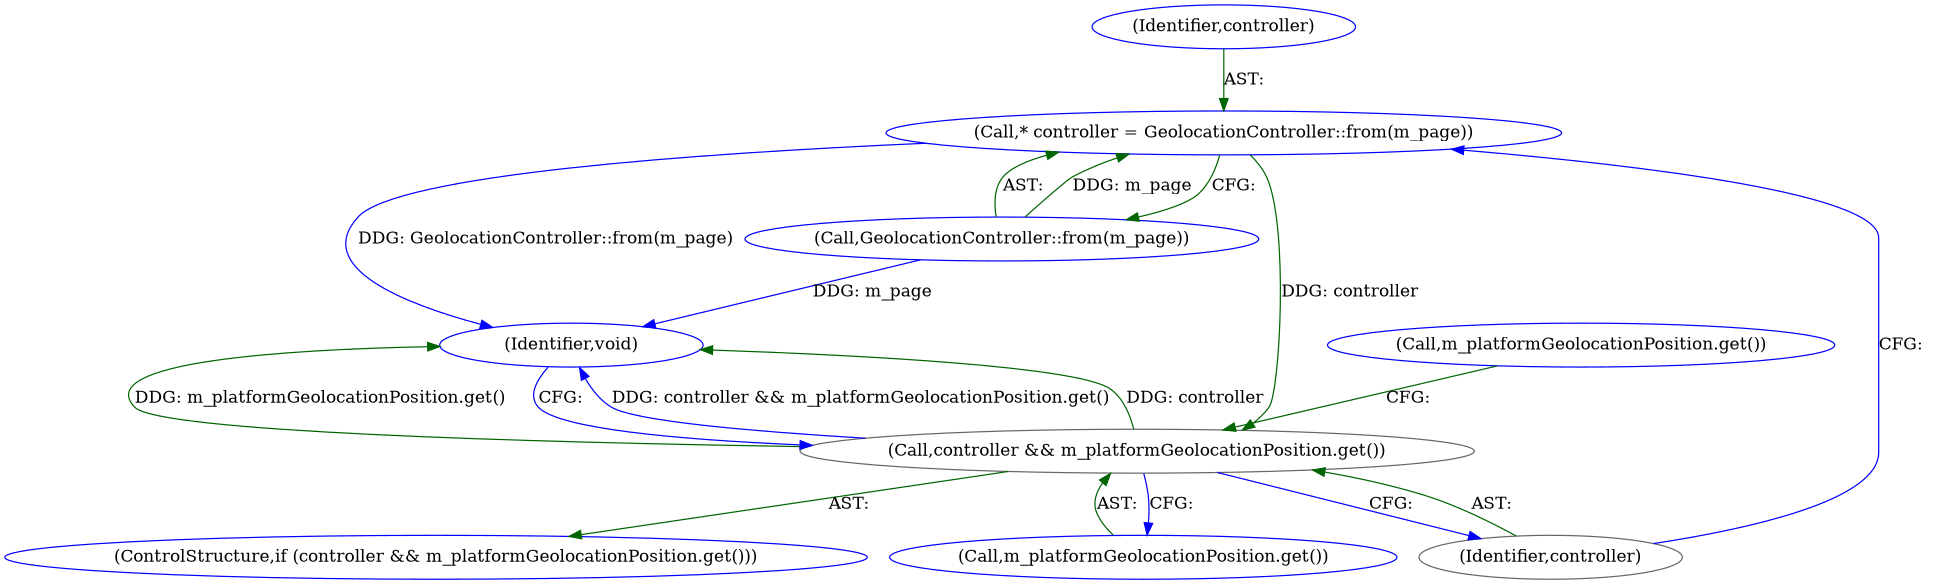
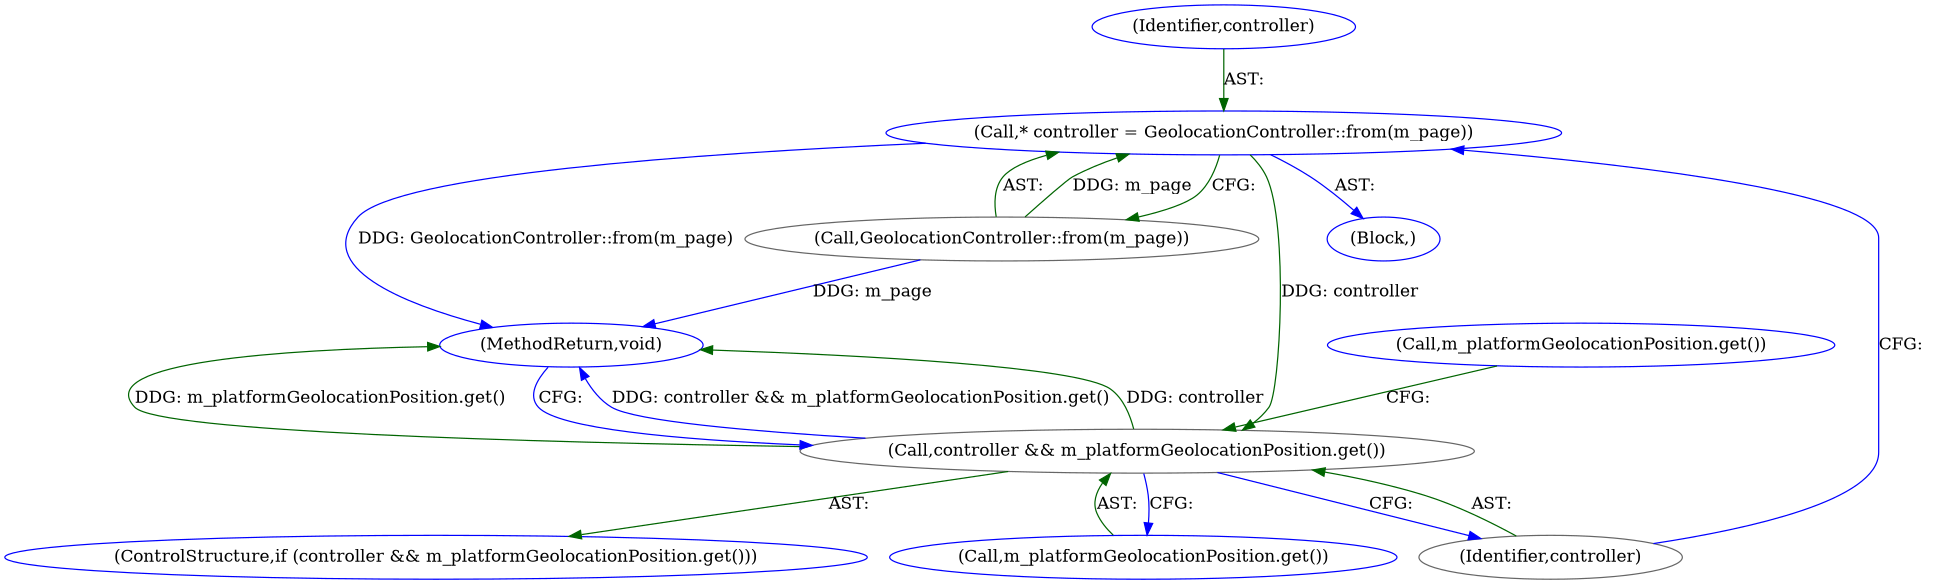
(1002, 239) -> (1002, 239)
none -> (1384, 239)
(571, 345) -> (571, 345)
